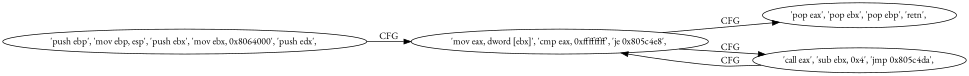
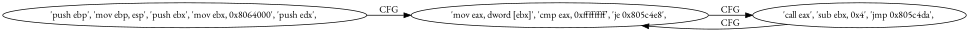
(860, 15) -> none
